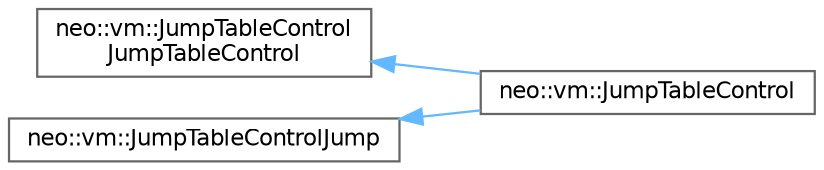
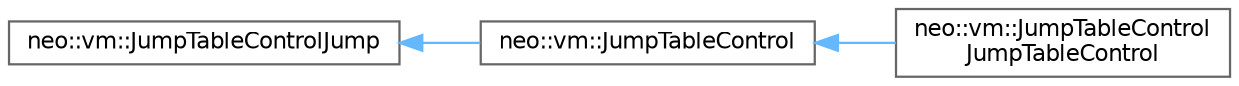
(437, 69) -> (867, 43)
